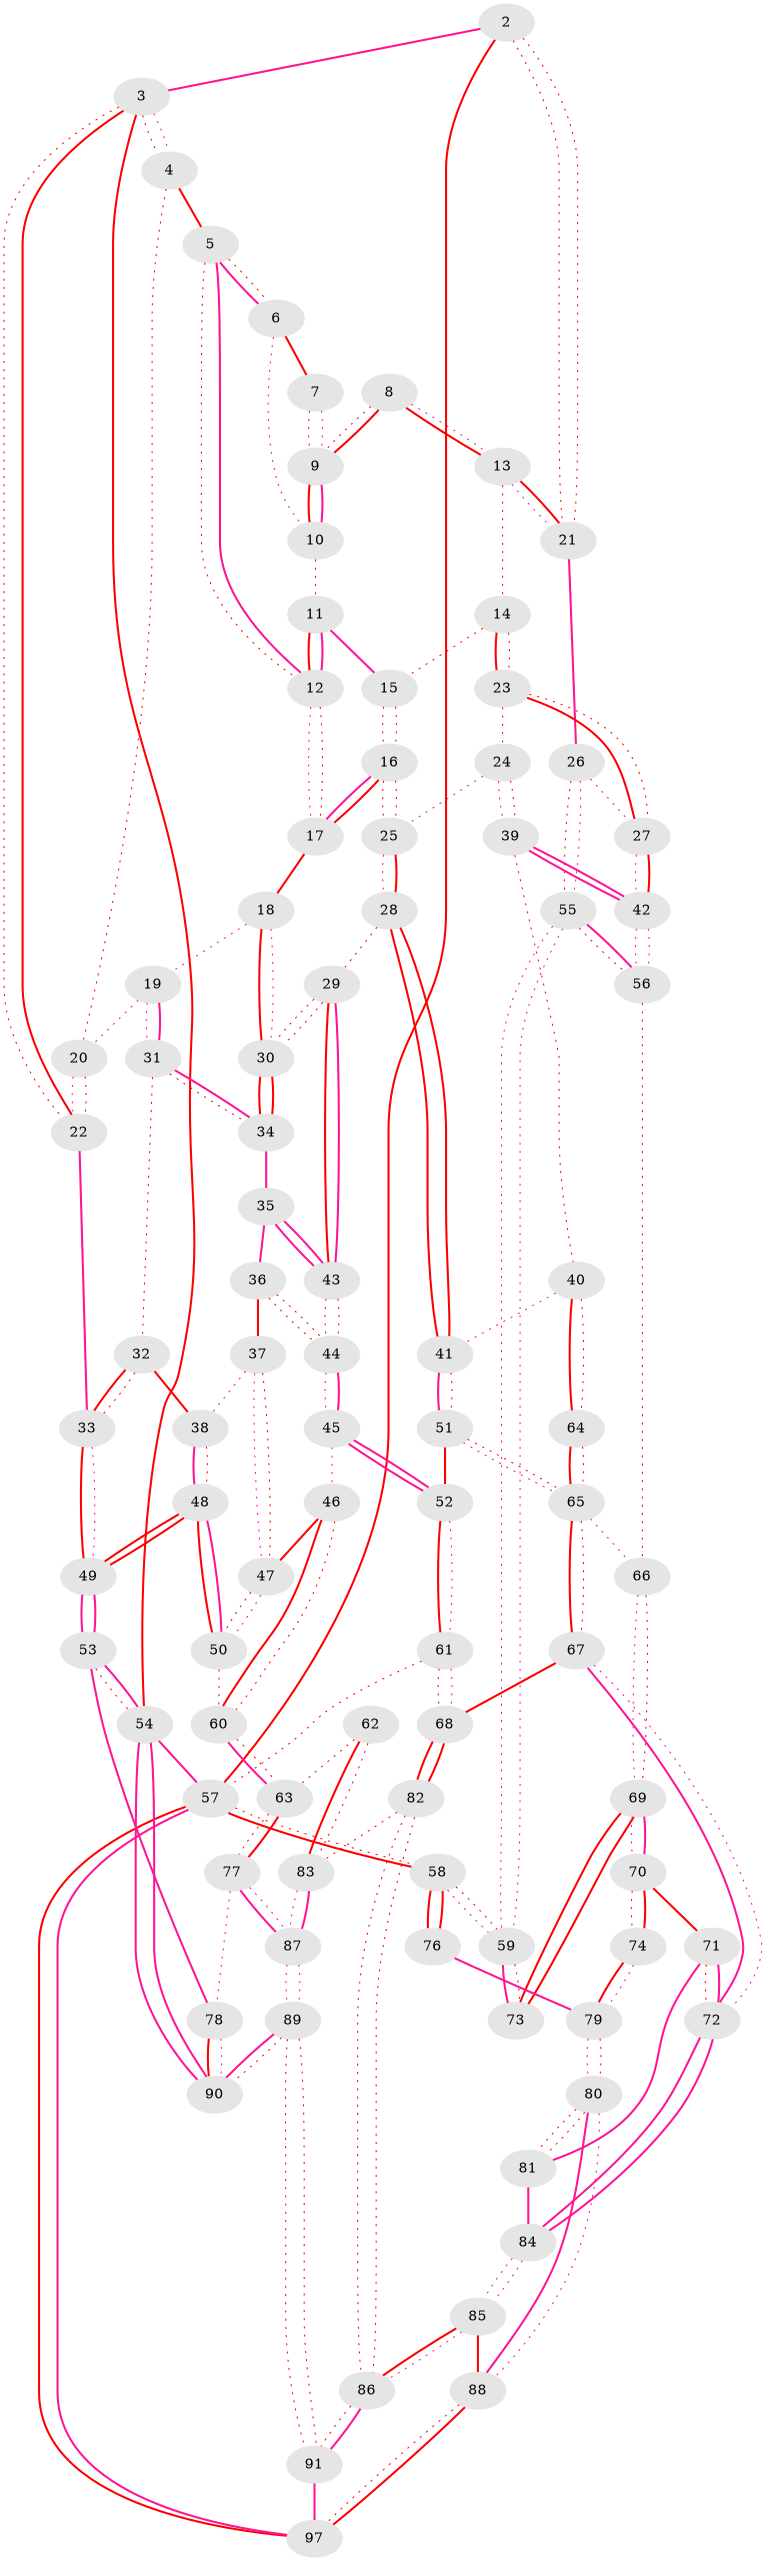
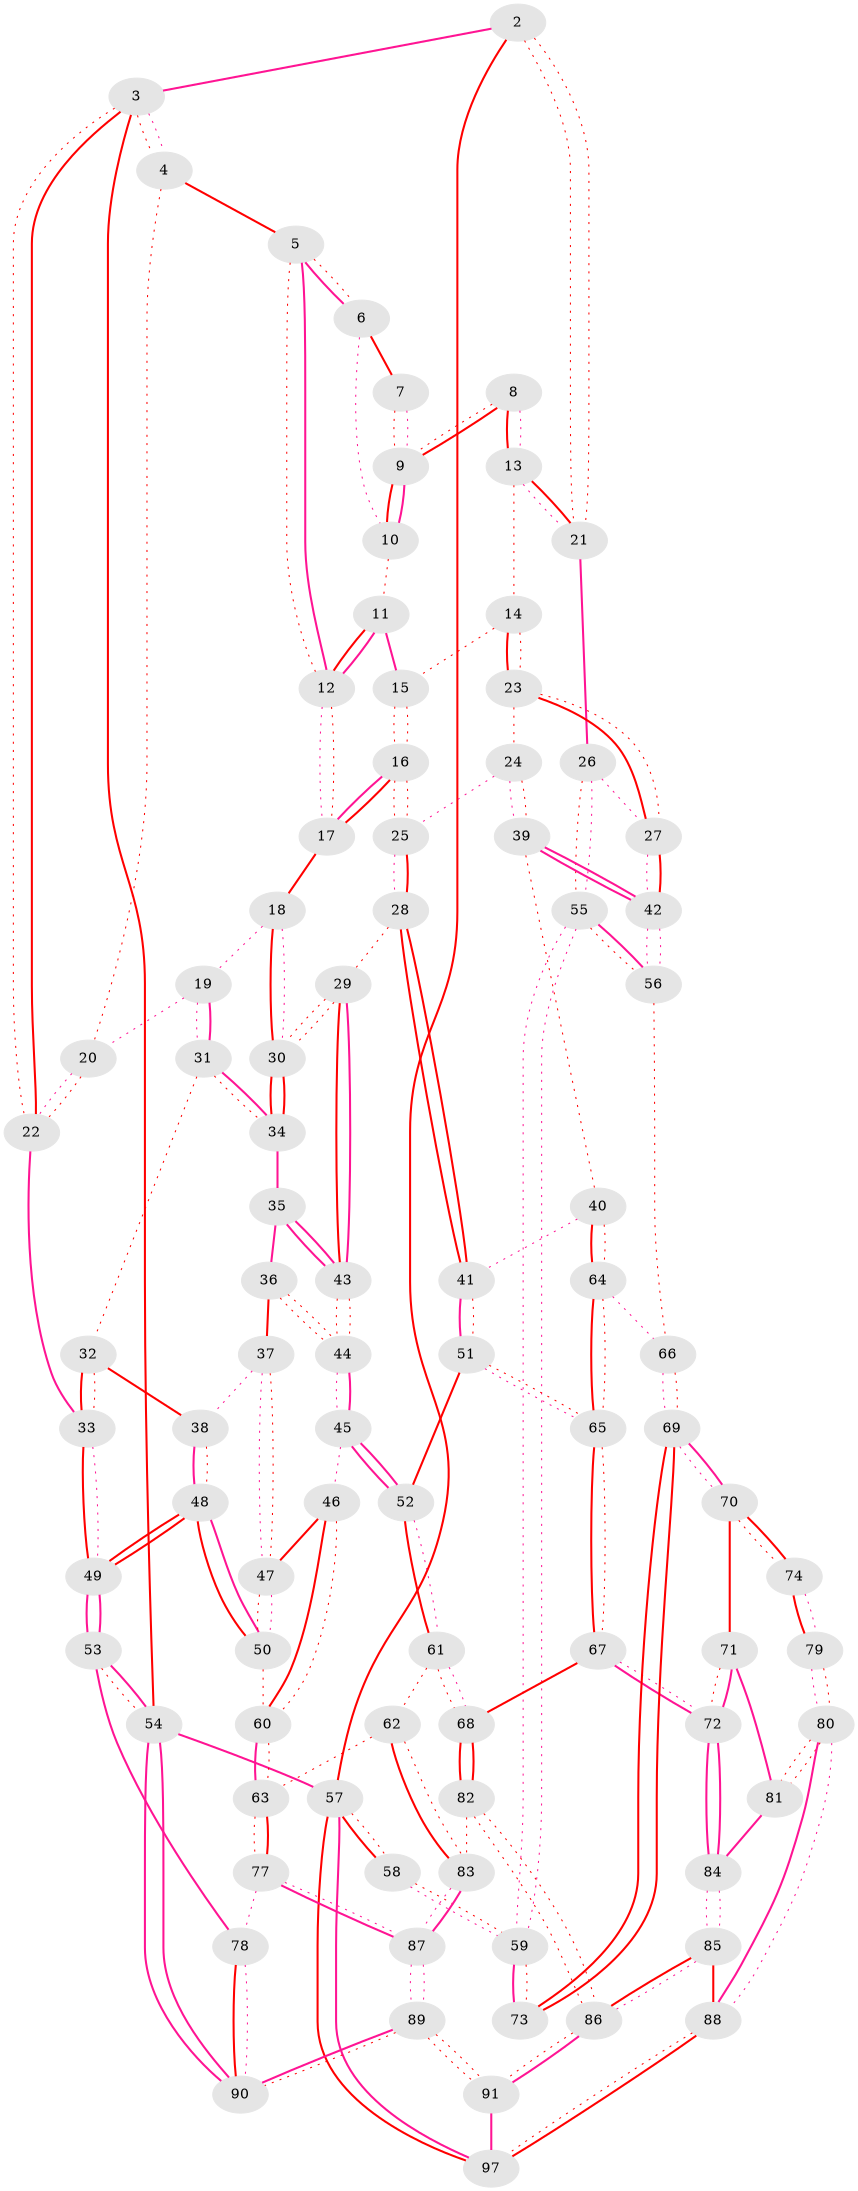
(609, 1540) -> (633, 1318)
(321, 1716) -> (415, 1688)
(433, 1947) -> none
